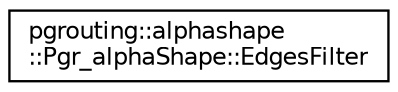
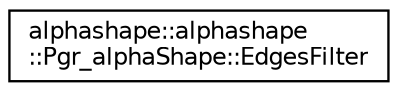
(199, 46) -> (199, 46)
